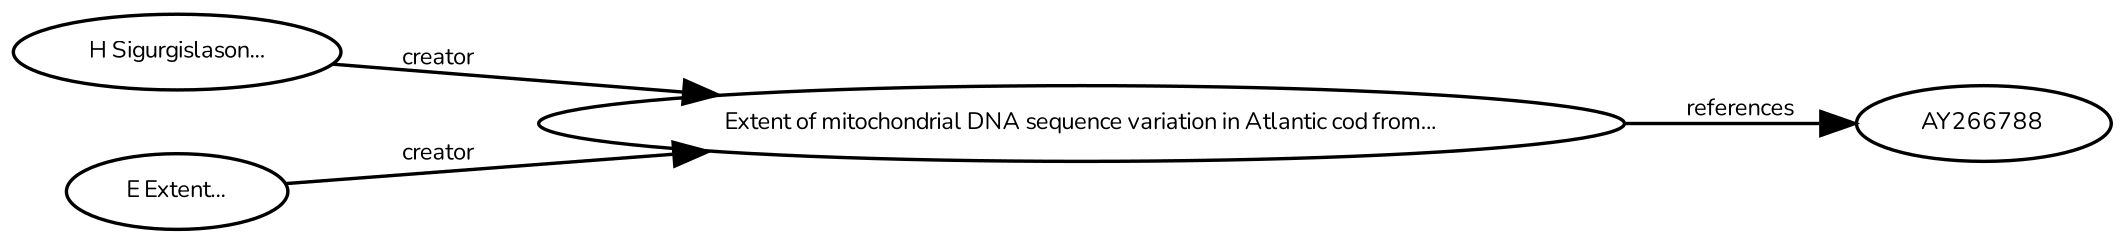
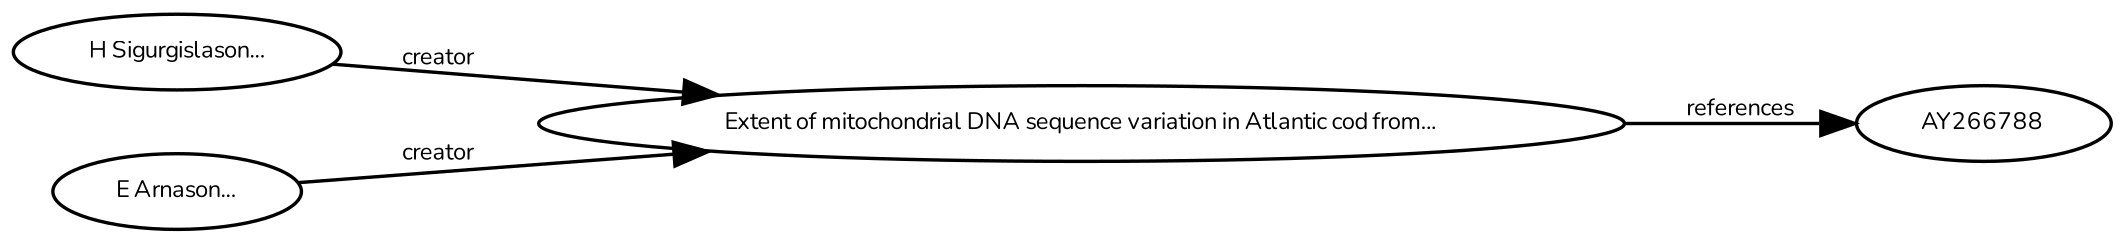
(177, 192) -> (177, 192)
